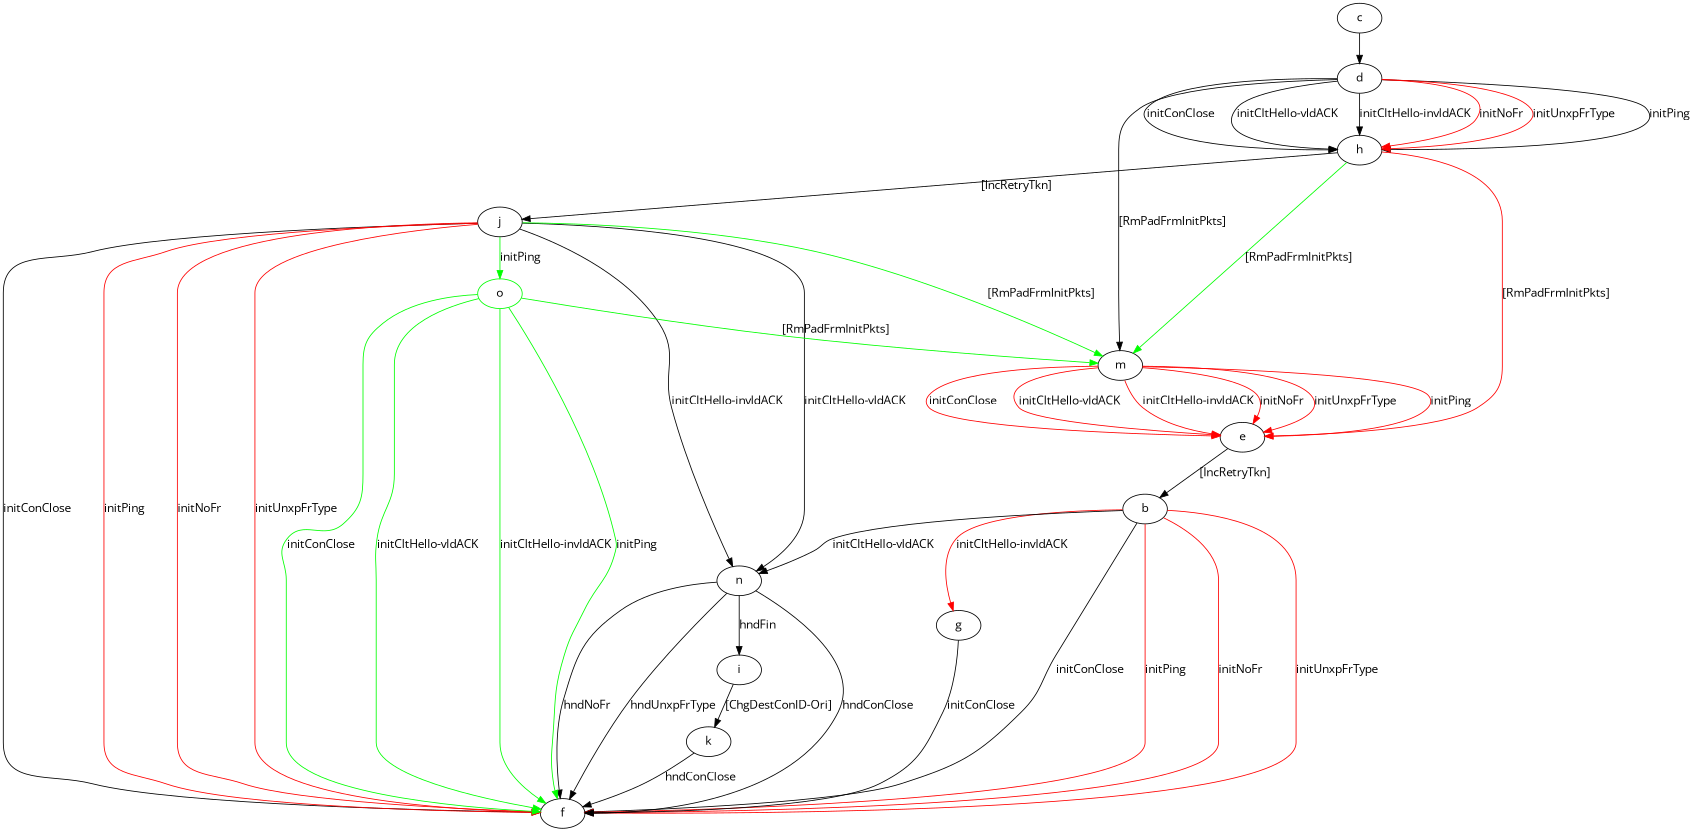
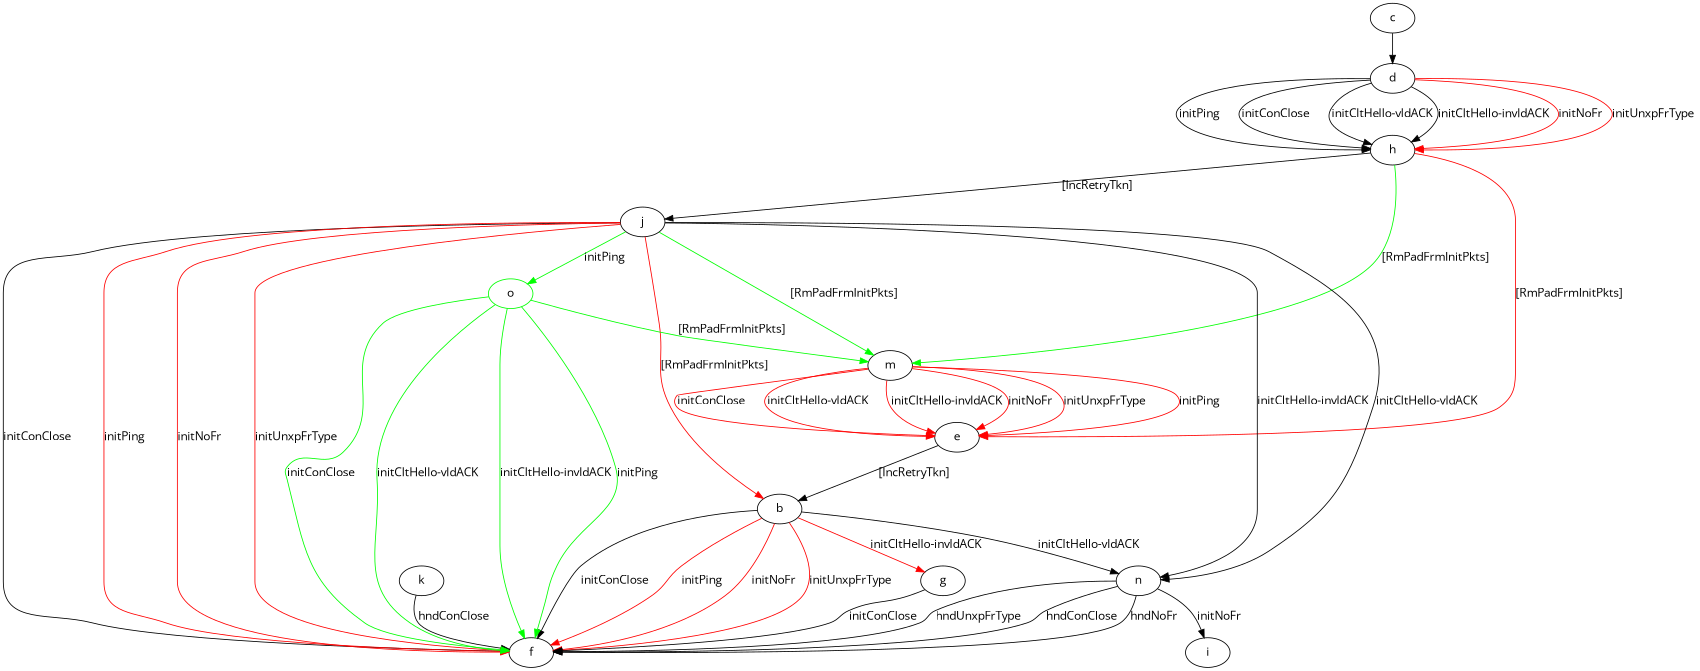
(1125, 122) -> none
none -> (662, 384)
(759, 625) -> (1221, 617)
(726, 702) -> none
